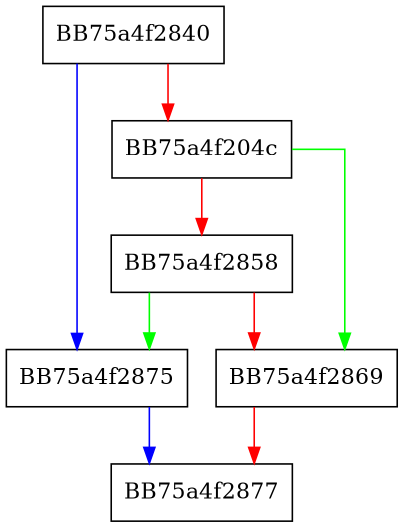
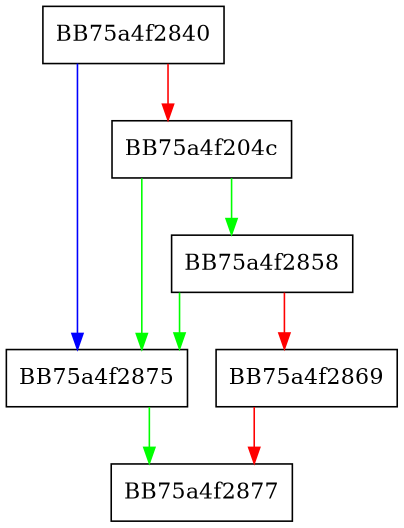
(202, 198) -> (232, 198)
(345, 215) -> (142, 256)
(149, 427) -> (149, 427)
